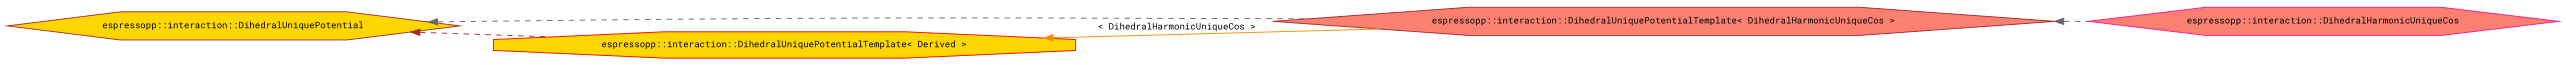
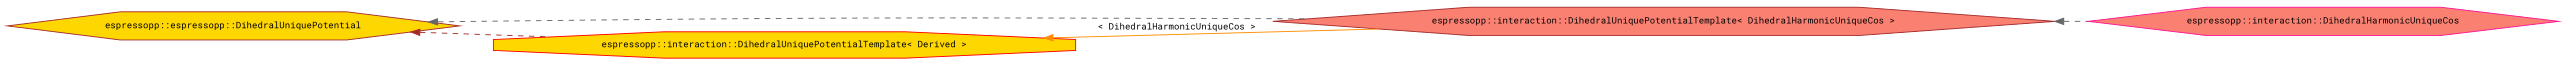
(233, 26) -> (233, 26)
